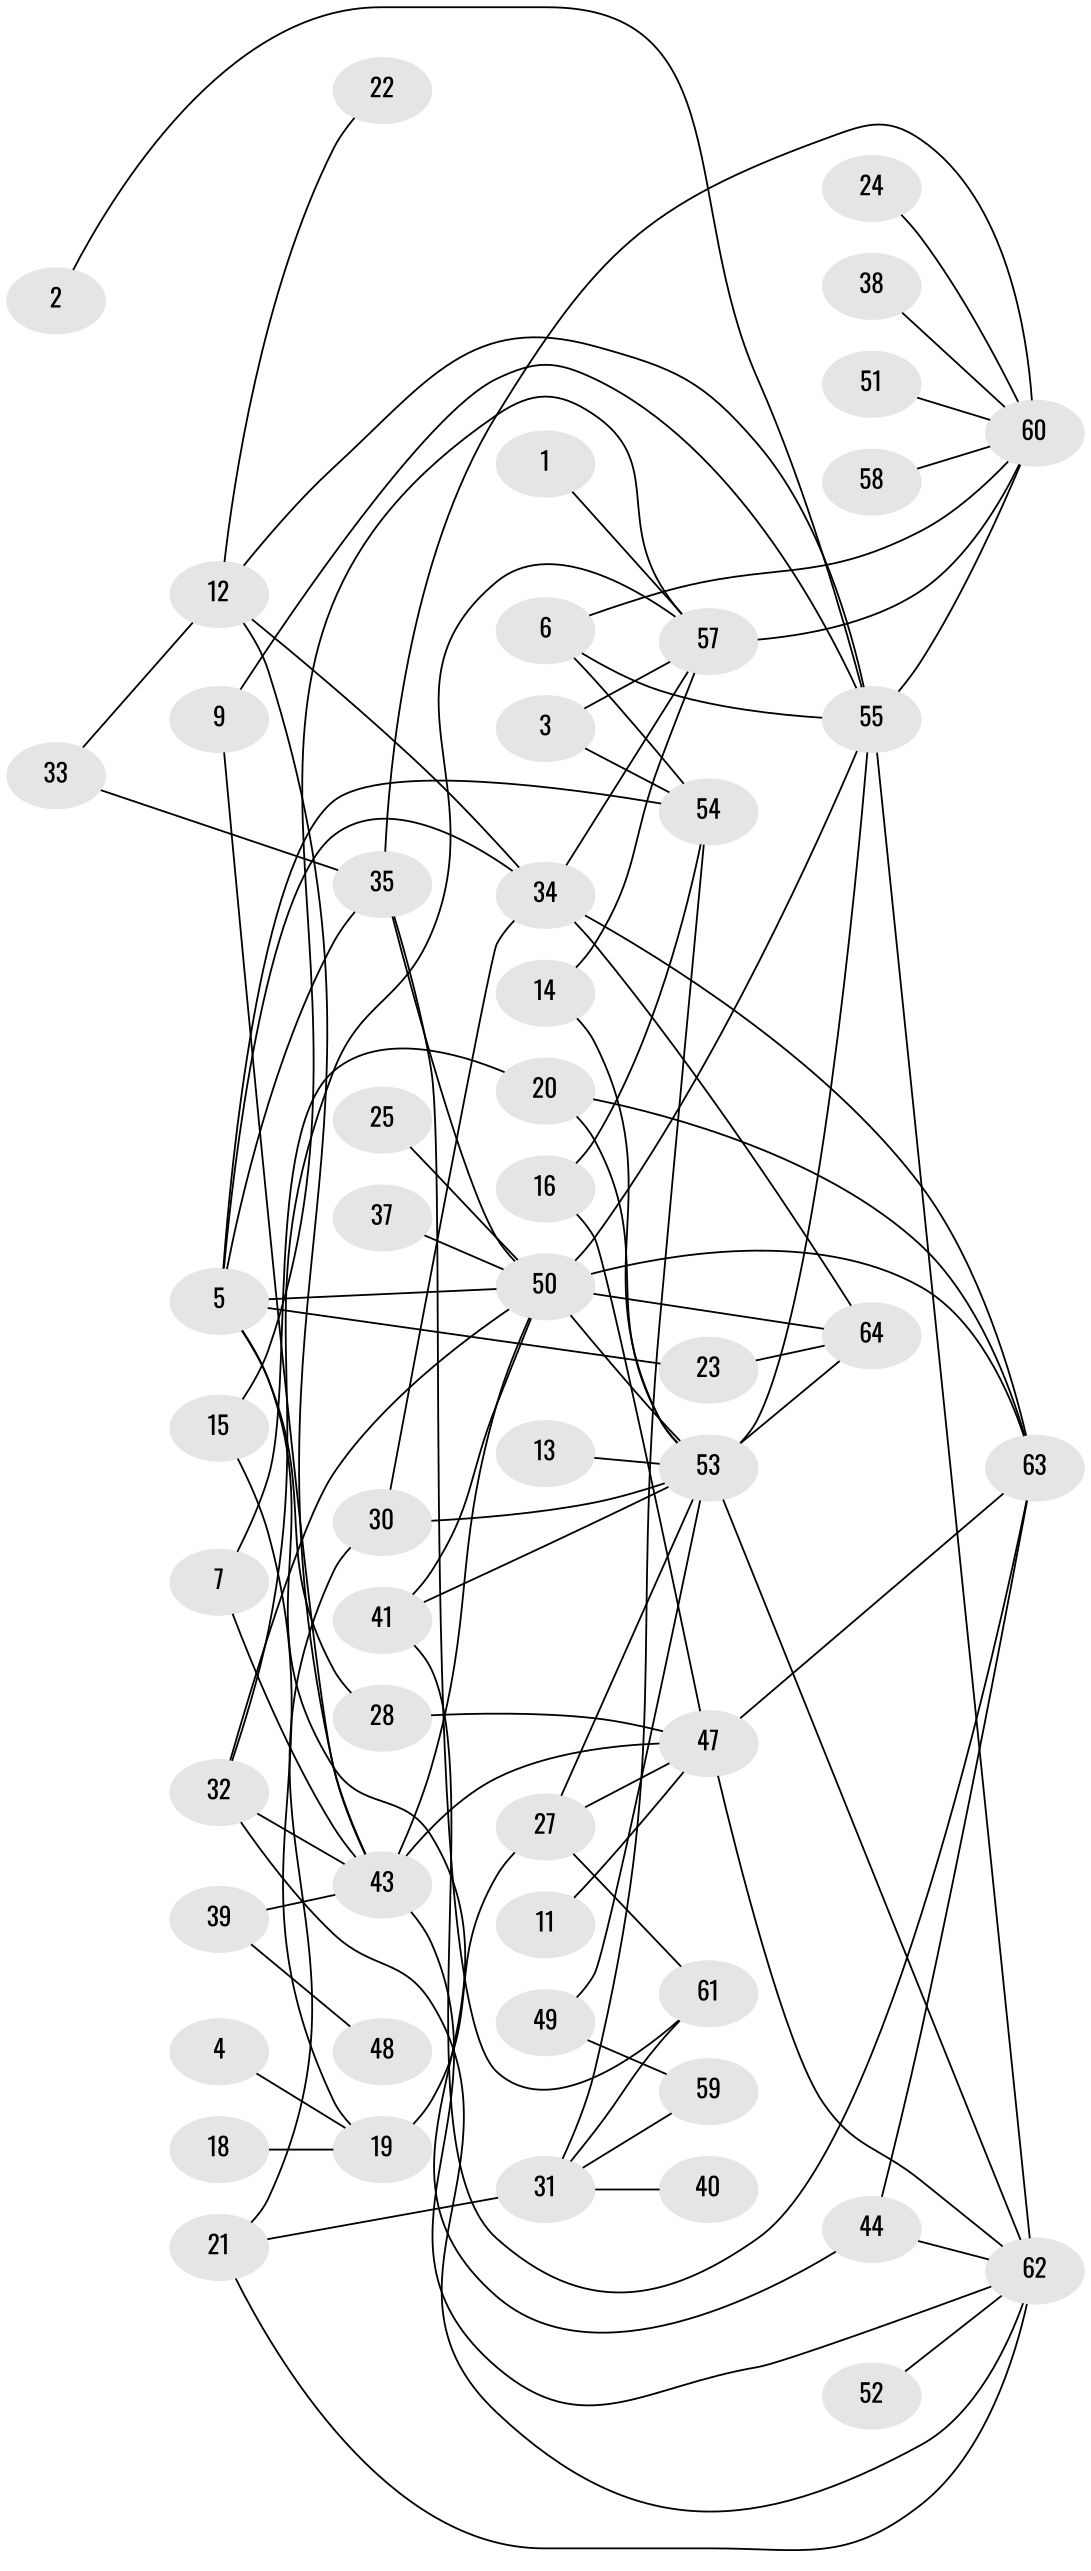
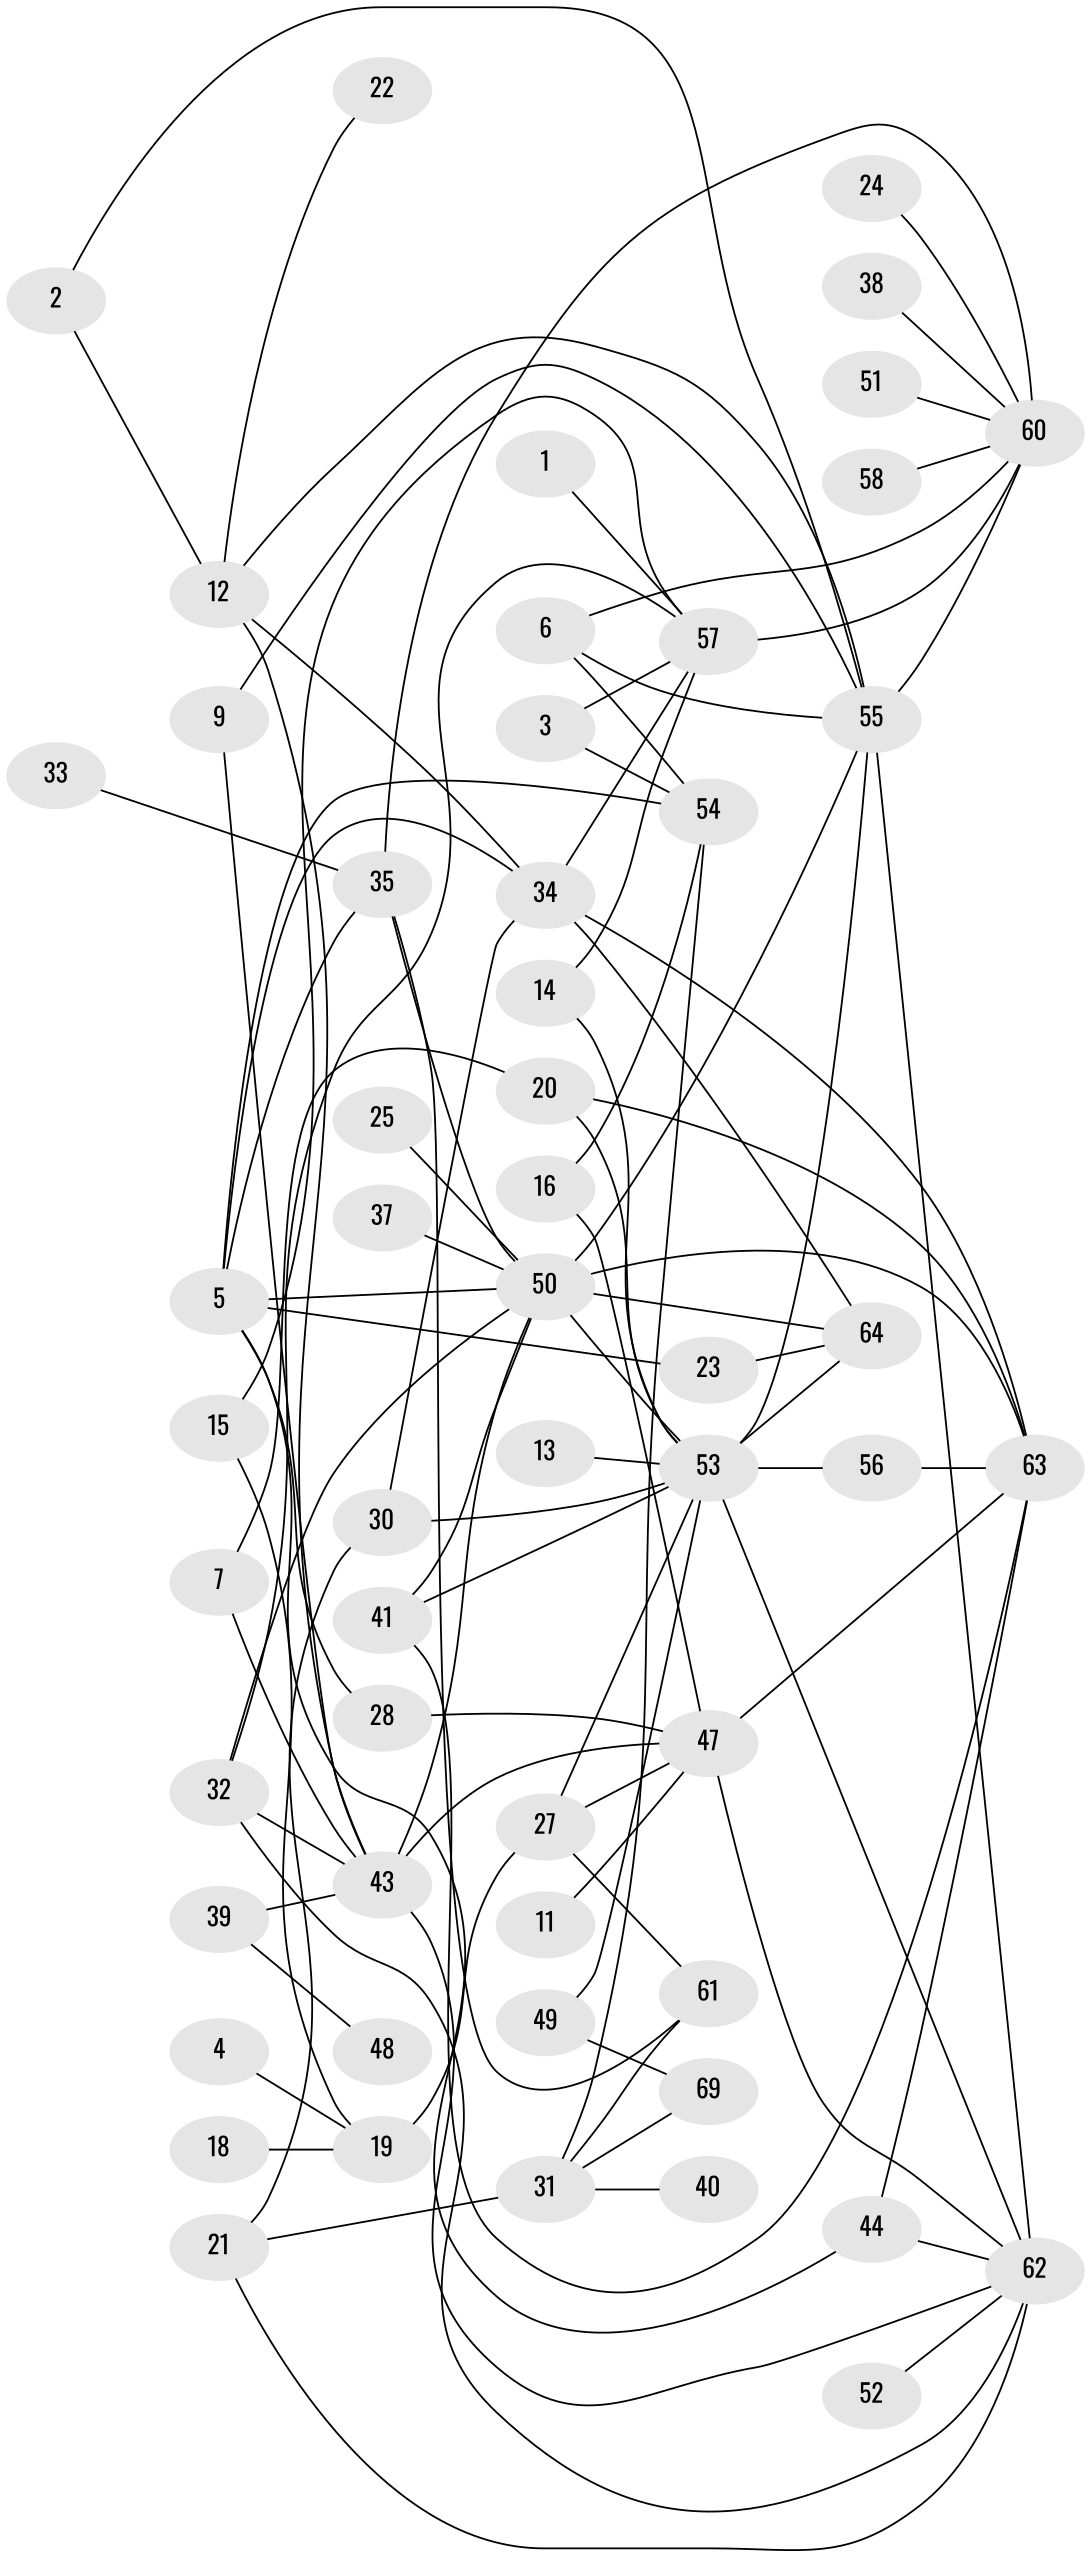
(138, 685) -> (138, 448)
none -> (872, 1468)
(709, 2092) -> (709, 2092)
